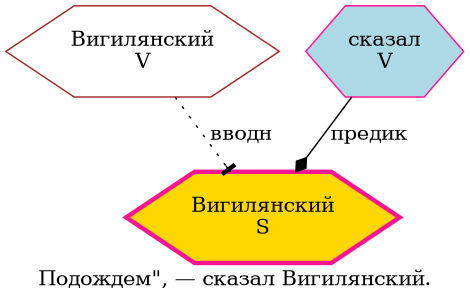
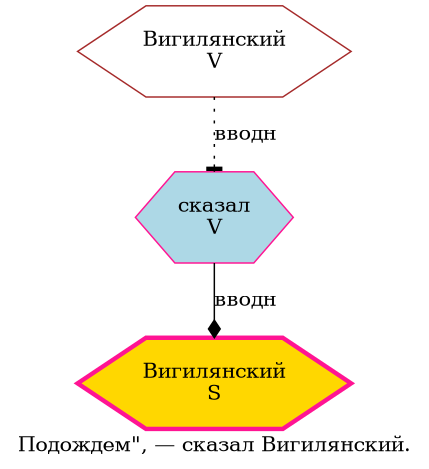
(200, 131) -> (214, 130)
(369, 134) -> (246, 300)
